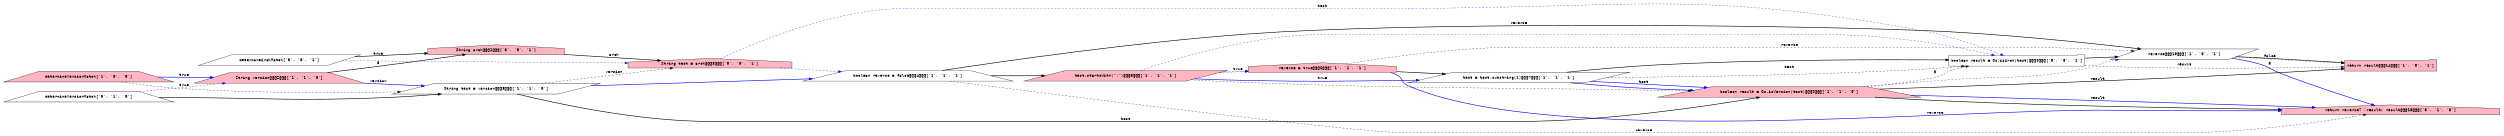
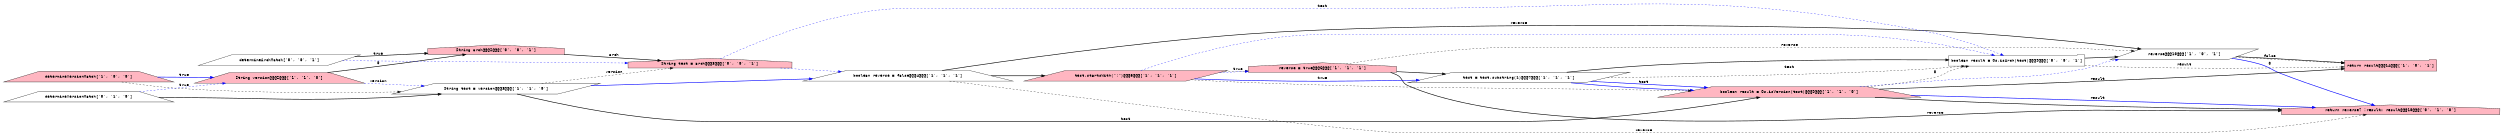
(393, 85) -> (393, 85)
(1830, 119) -> (1830, 119)
